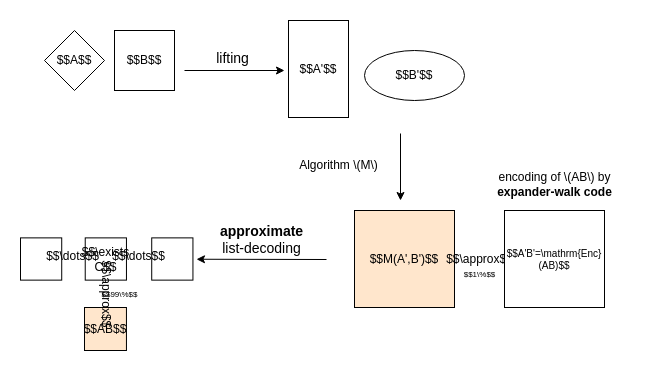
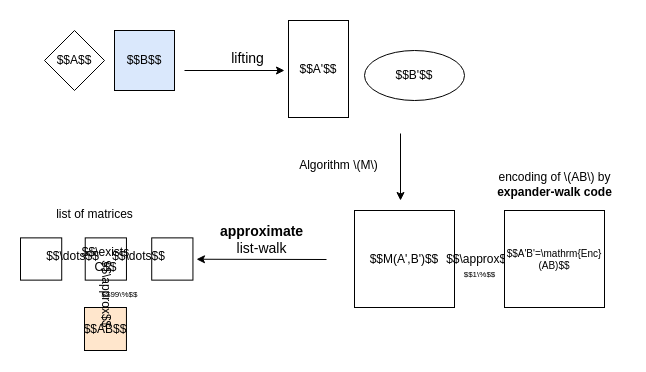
(233, 59) -> (248, 59)
(145, 61) -> (145, 61)
none -> (95, 214)
(262, 240) -> (262, 240)
(405, 259) -> (405, 259)
